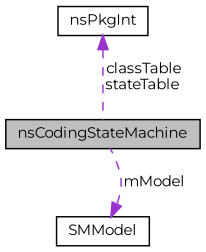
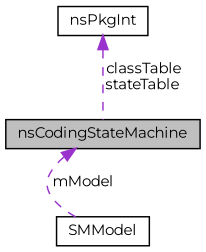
(120, 175) -> (48, 190)
